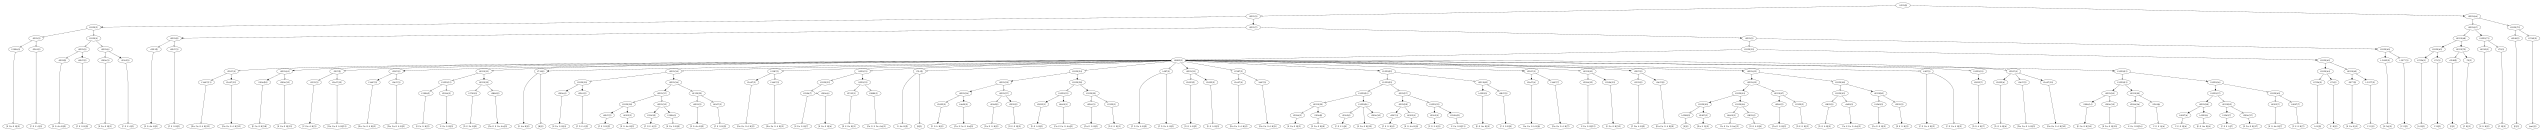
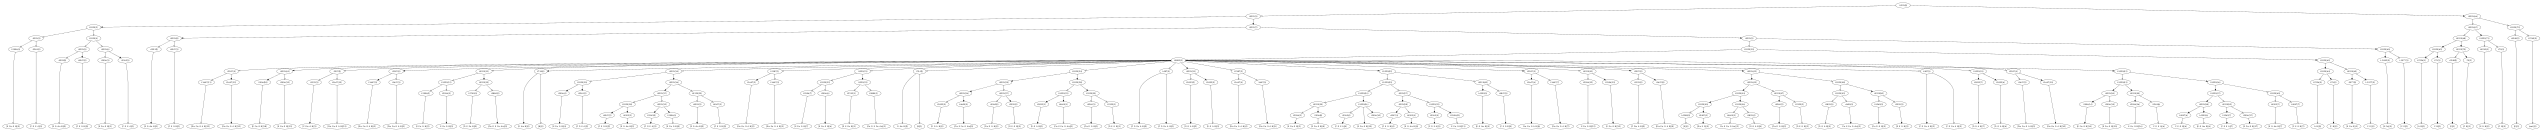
(2008, 76) -> (1989, 77)
(816, 93) -> (825, 87)
